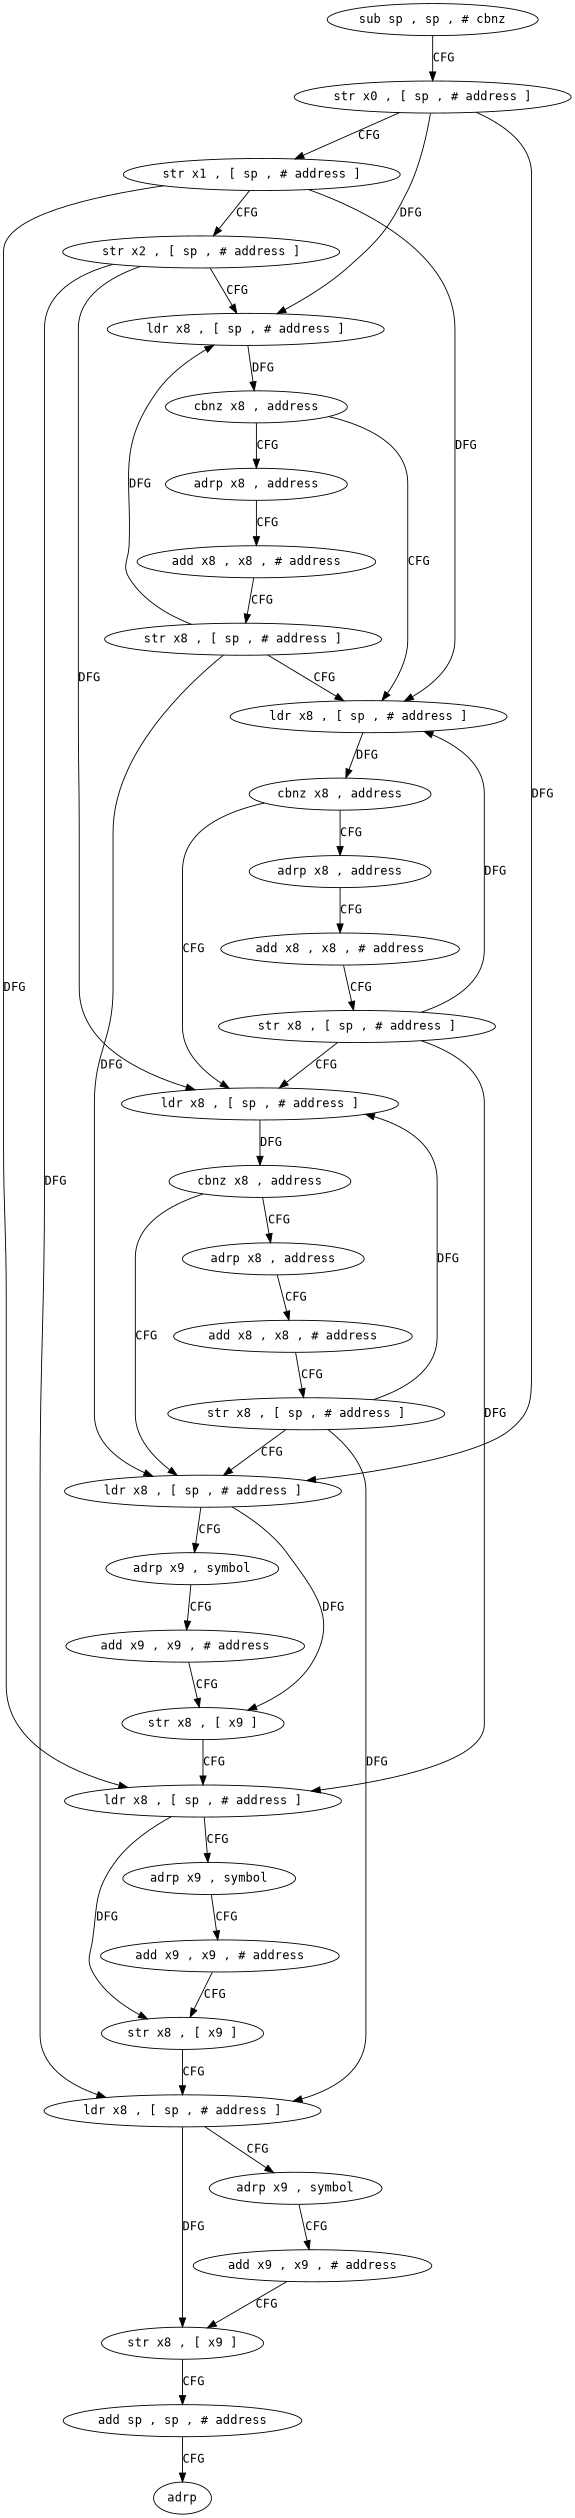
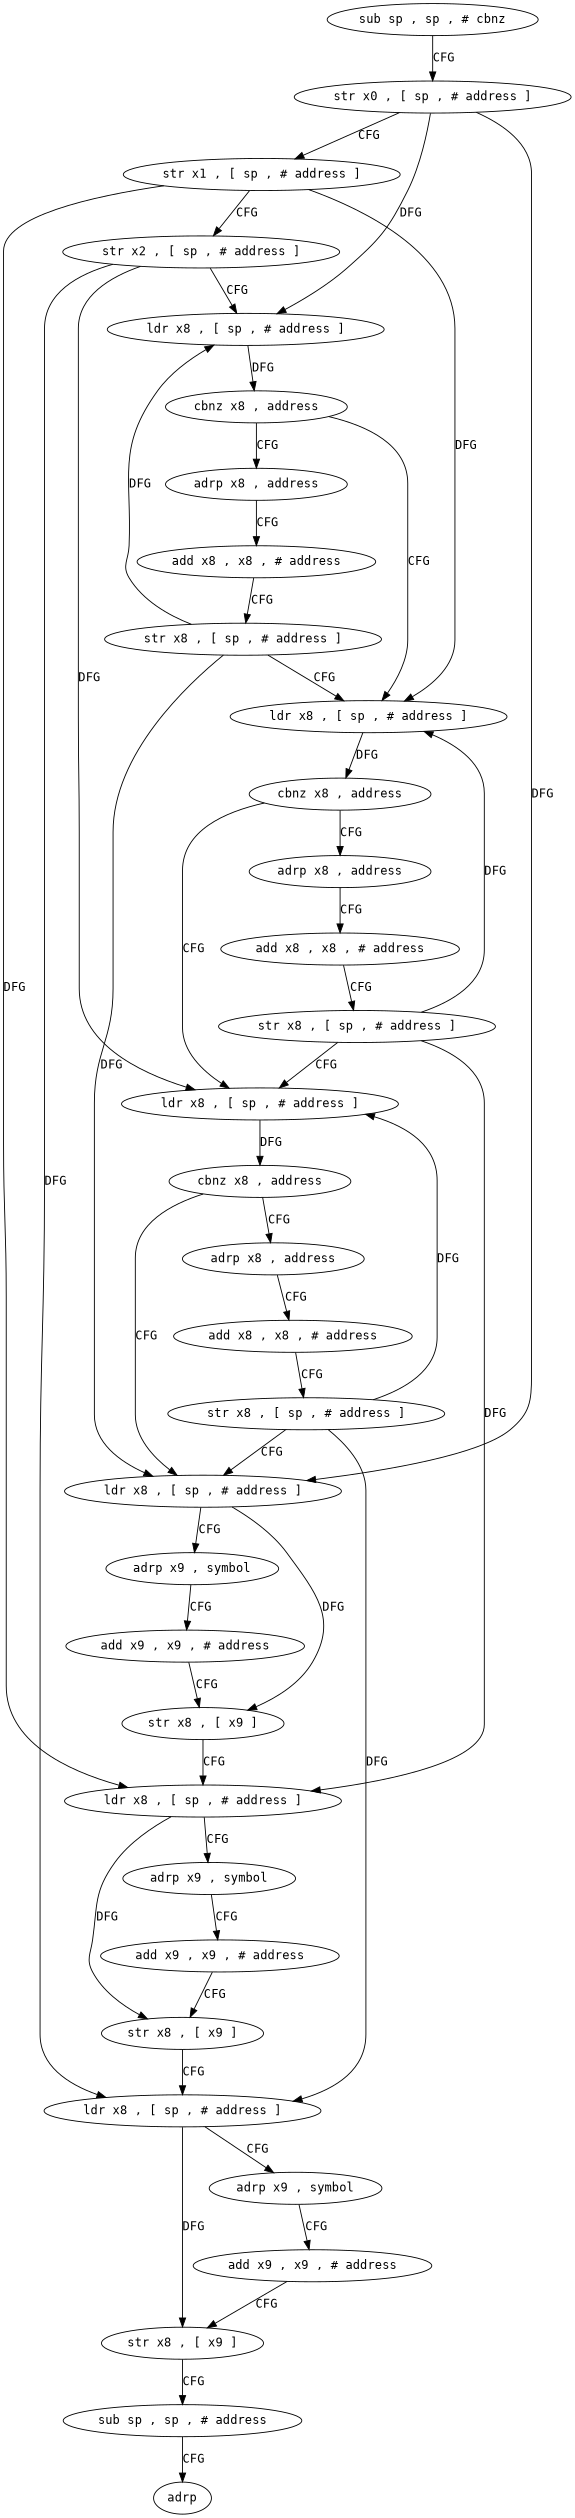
(183, 2421) -> (183, 2421)
